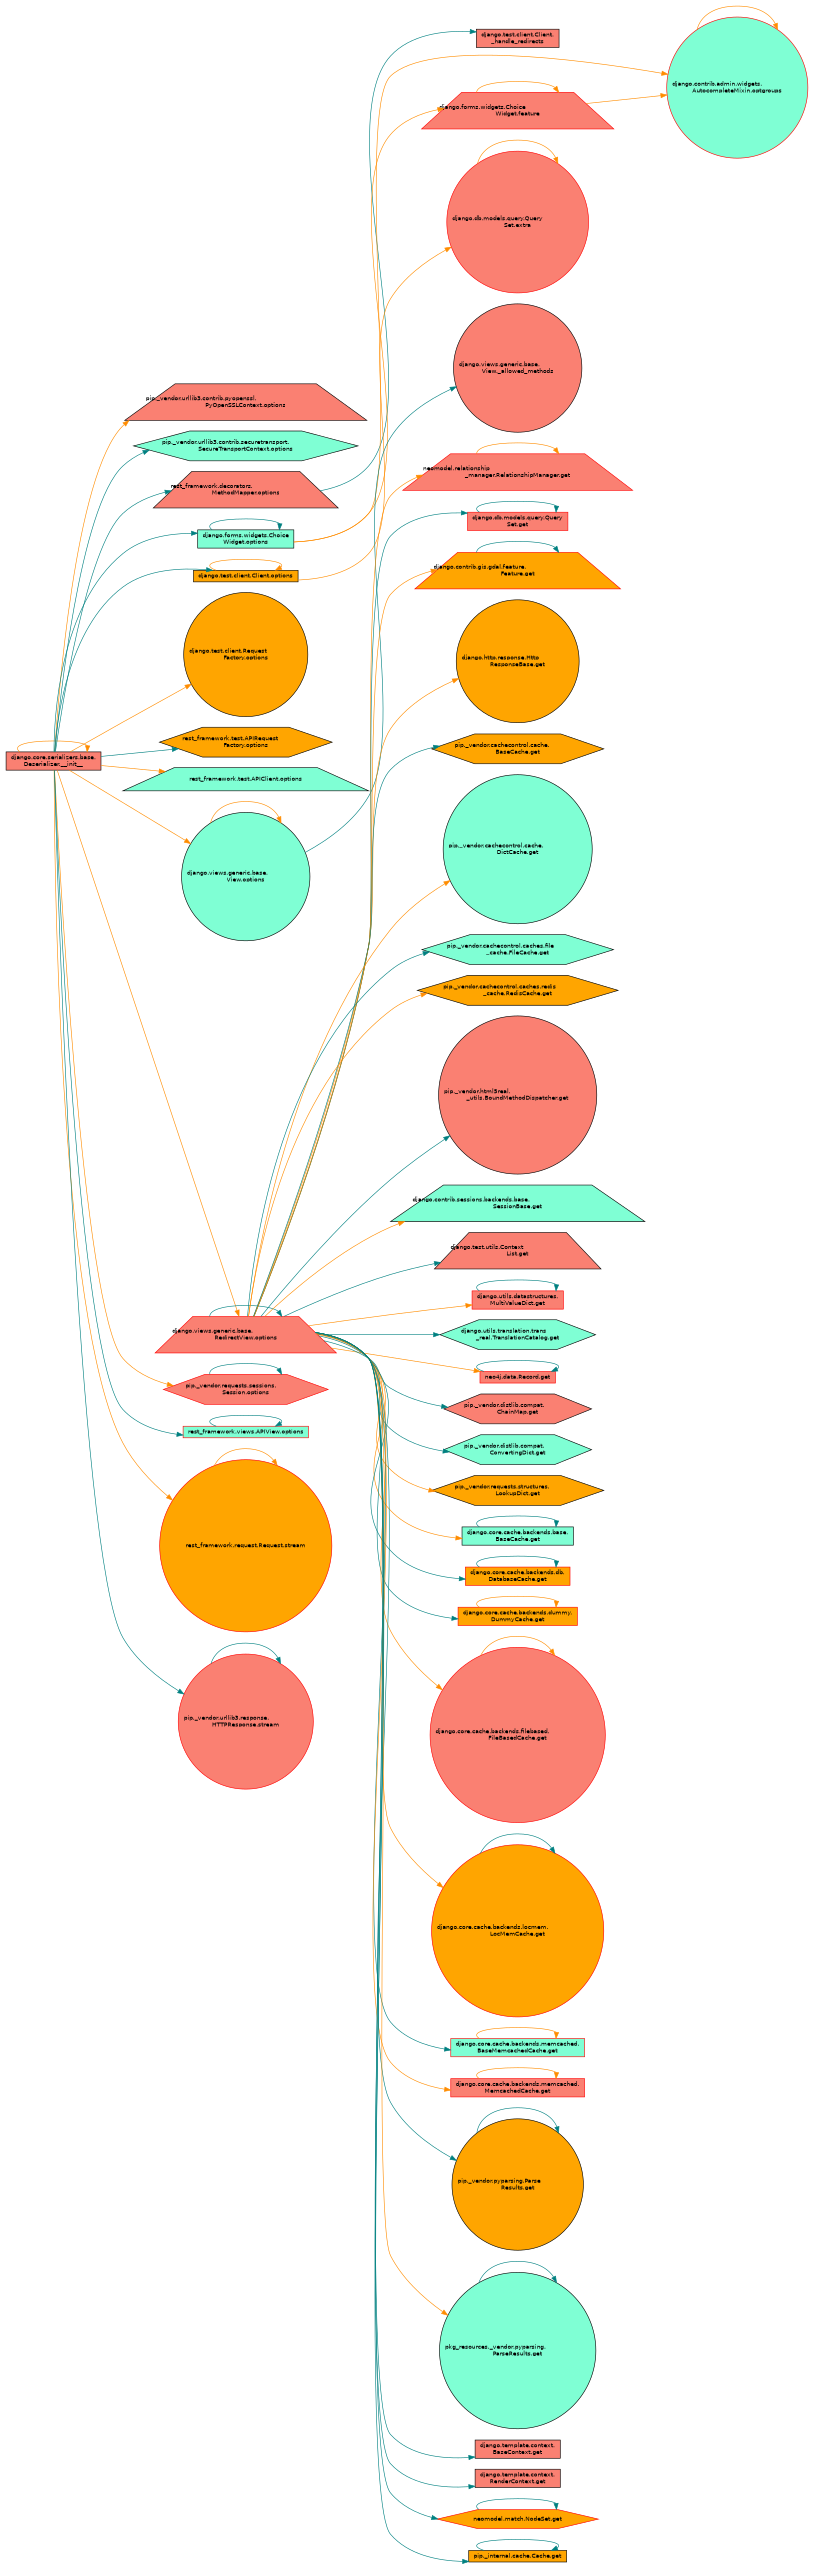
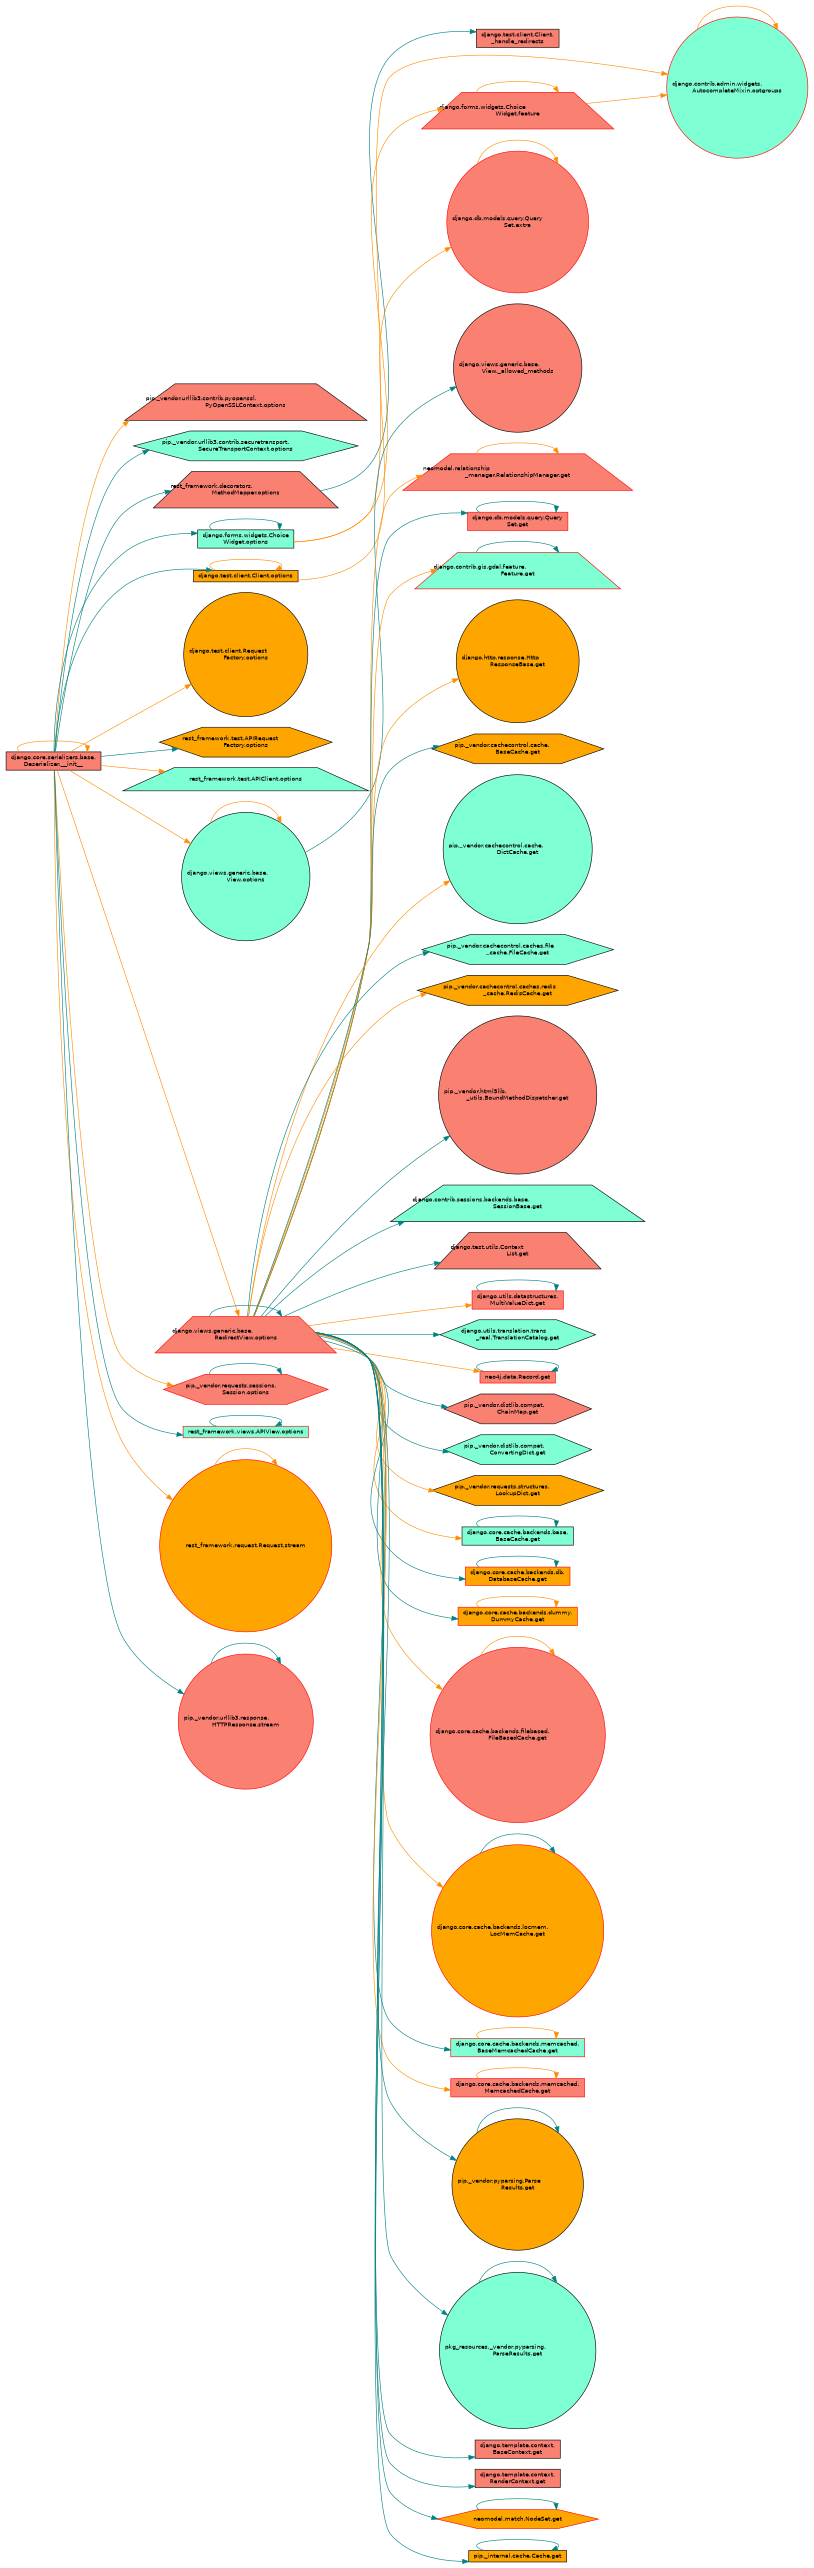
(518, 571) -> (518, 571)
(518, 1095) -> (518, 1095)
(328, 1264) -> (328, 1264)
(383, 1815) -> (383, 1815)
